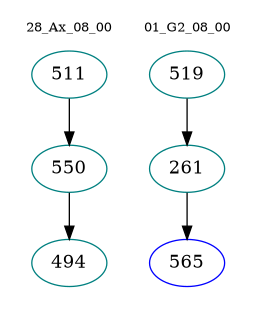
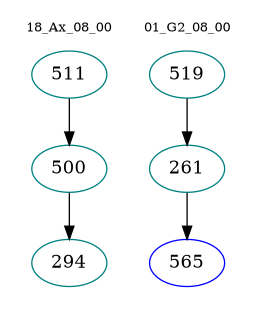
(69, 28) -> (69, 28)
(69, 169) -> (69, 169)
(69, 263) -> (69, 263)
